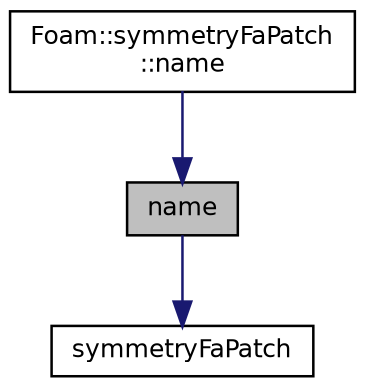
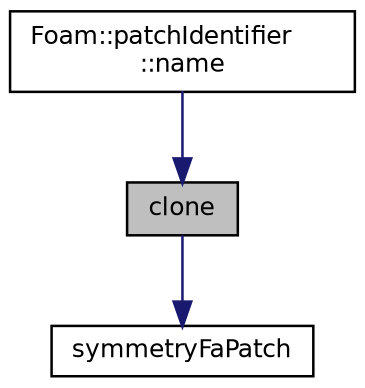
(182, 52) -> (182, 52)
(182, 209) -> (182, 209)
